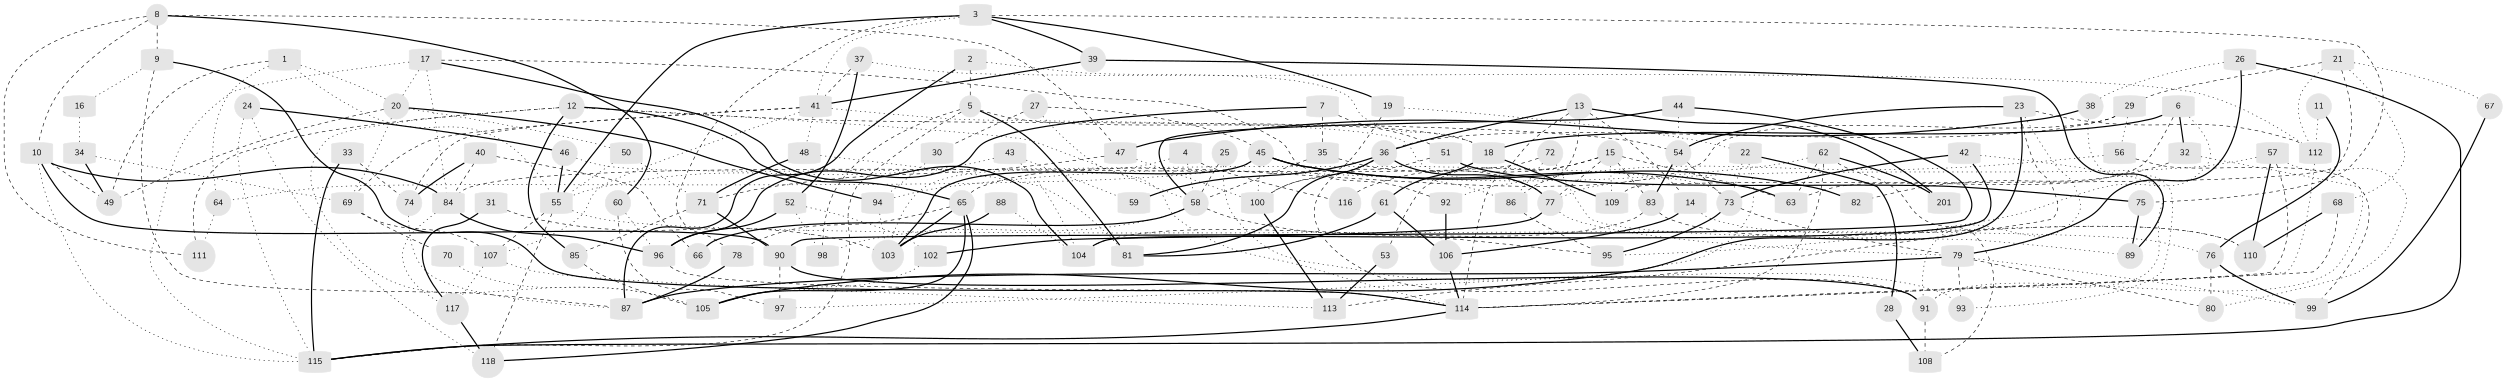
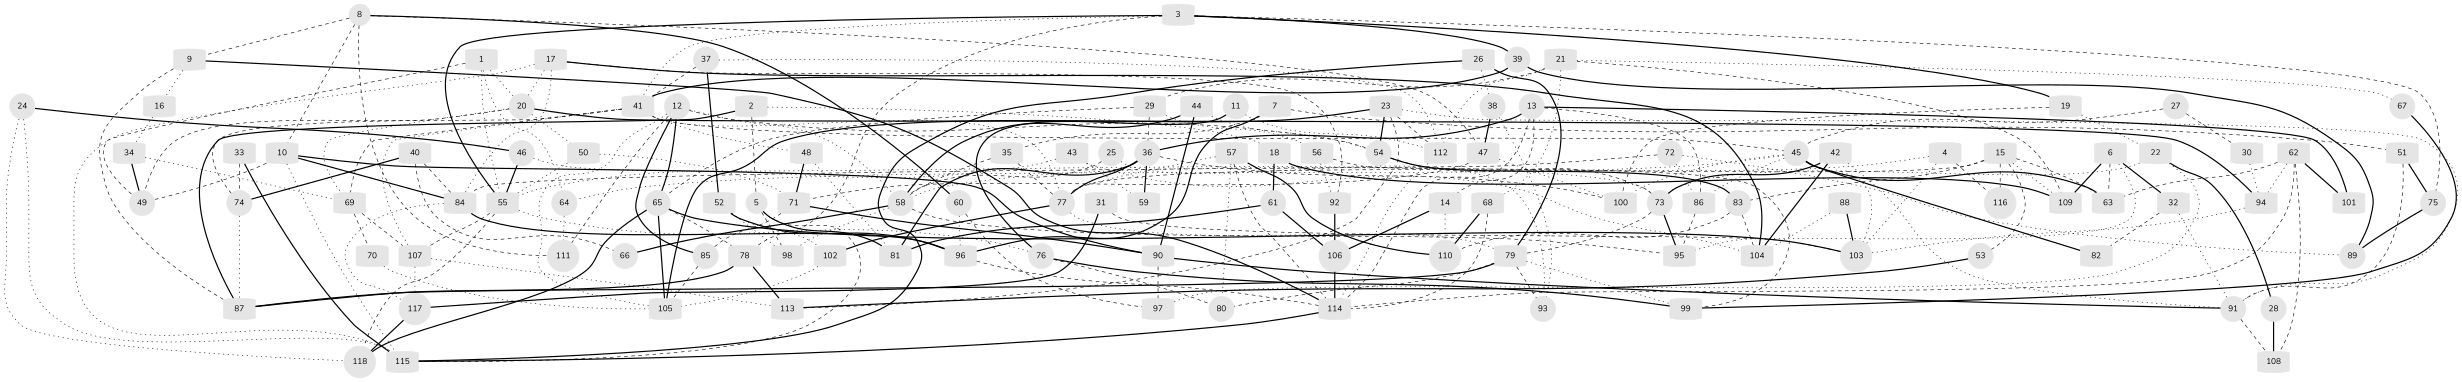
(1227, 125) -> none
(1834, 133) -> (2088, 178)
none -> (1161, 138)
(1610, 153) -> (2000, 153)
(1061, 172) -> (1869, 194)
(1944, 203) -> (2349, 203)
(1224, 246) -> none
(1292, 254) -> (766, 282)
